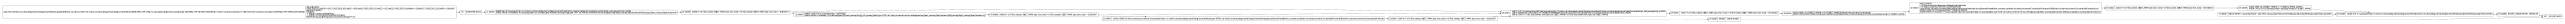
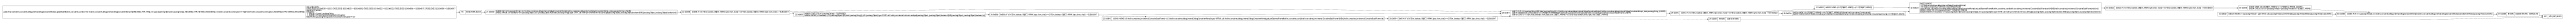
none -> (1844, 8)
